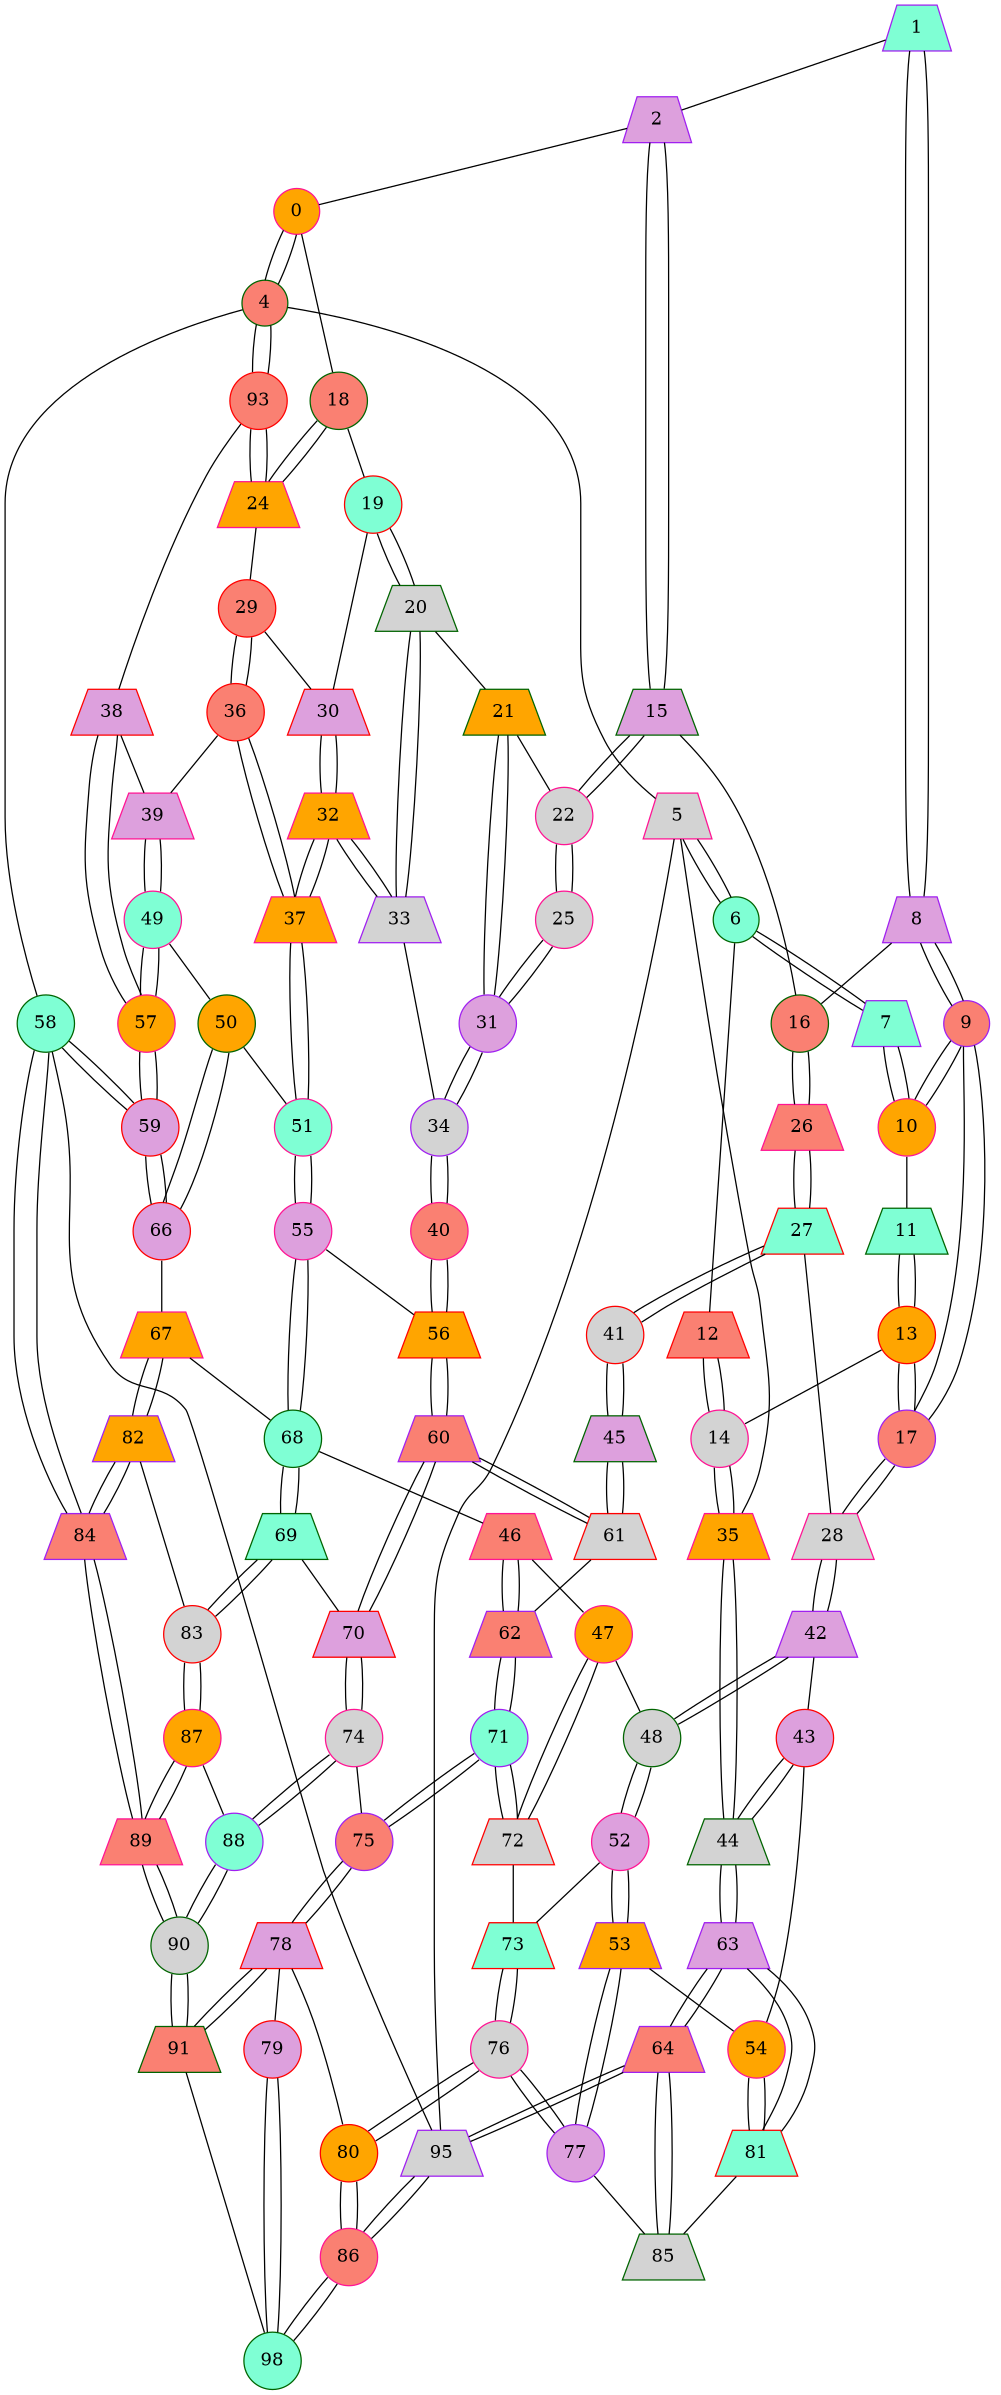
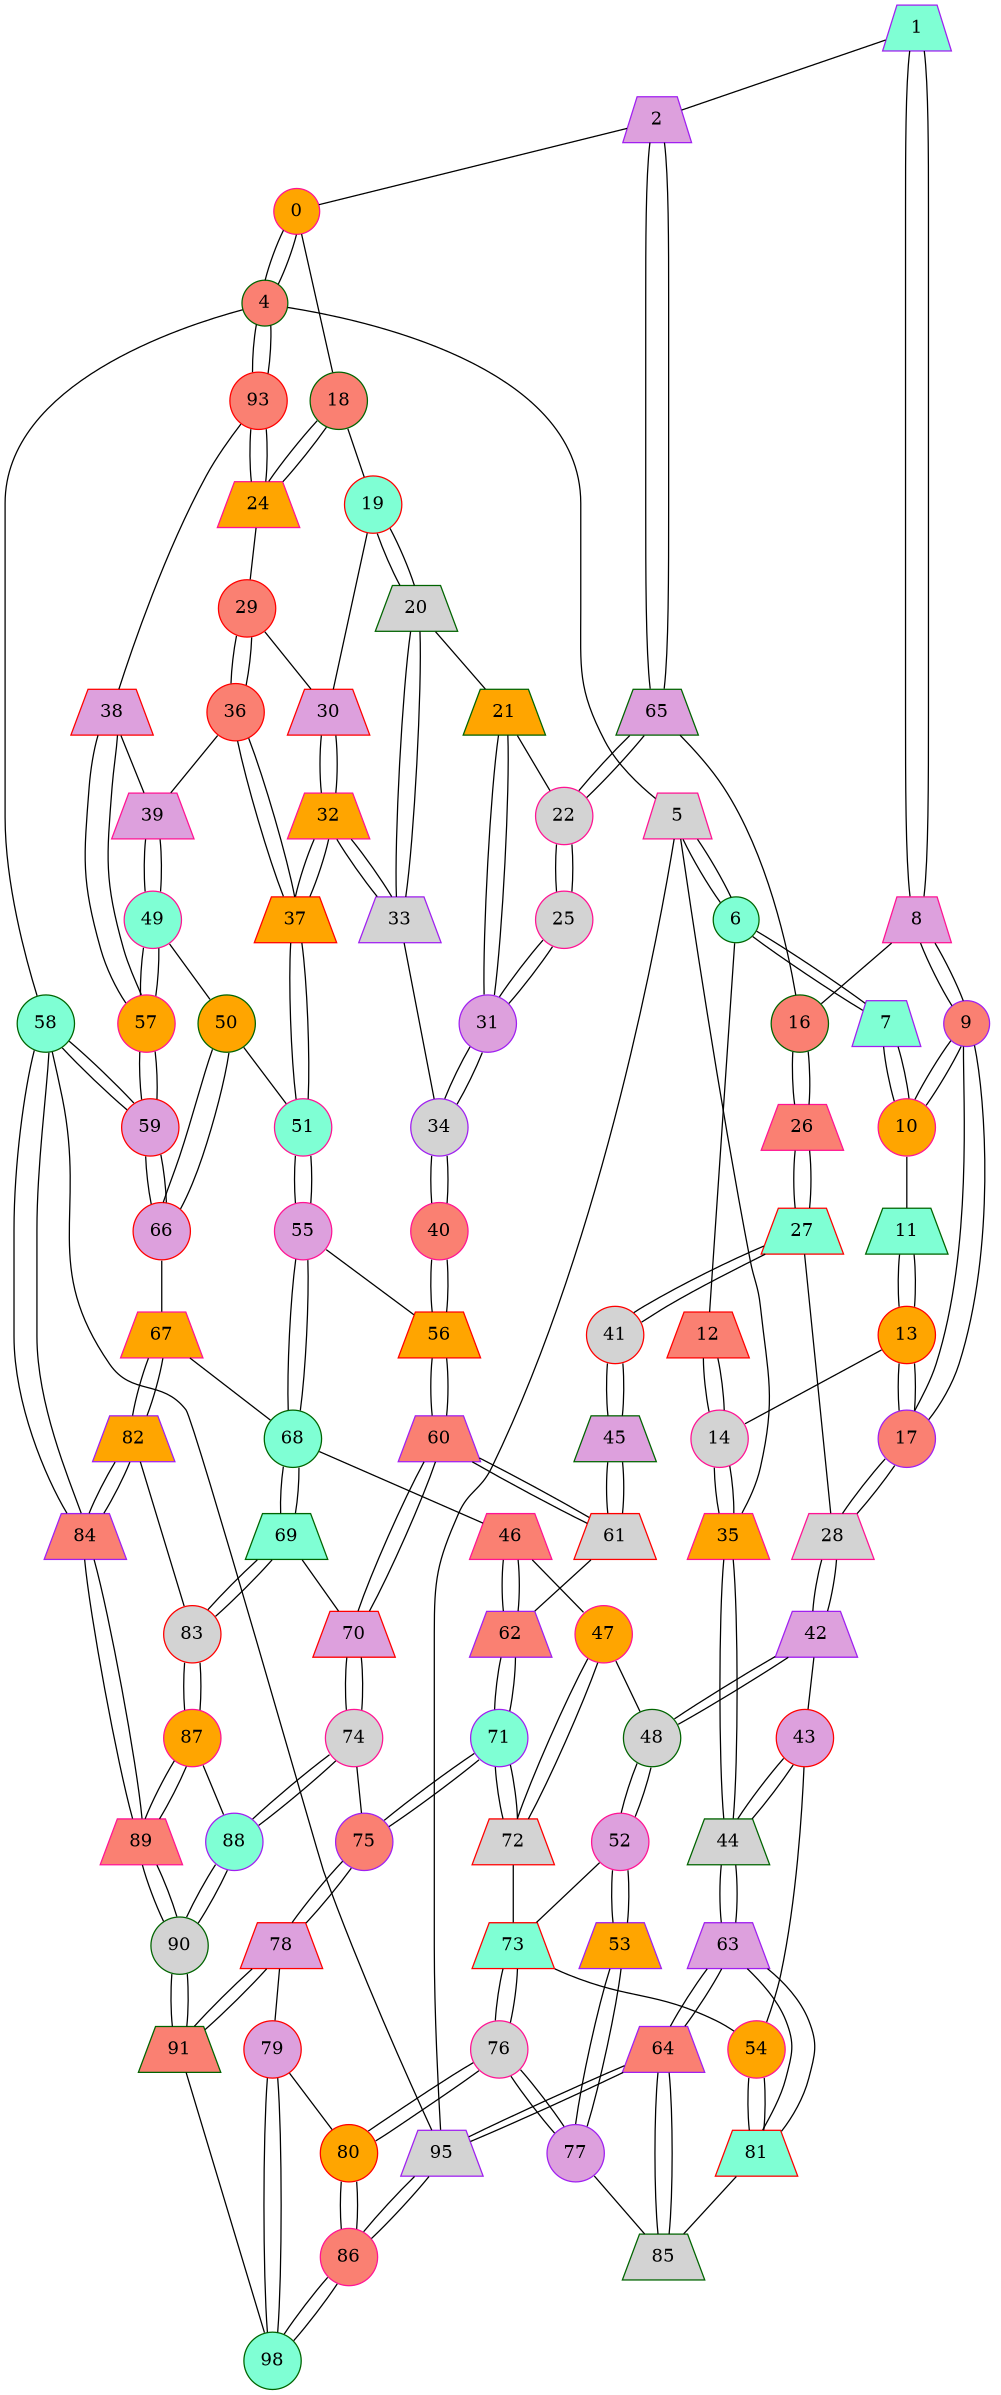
(657, 712) -> (657, 712)
(295, 920) -> (295, 920)
(917, 920) -> (917, 920)
(681, 1992) -> (646, 1997)
(321, 2045) -> (311, 2101)
